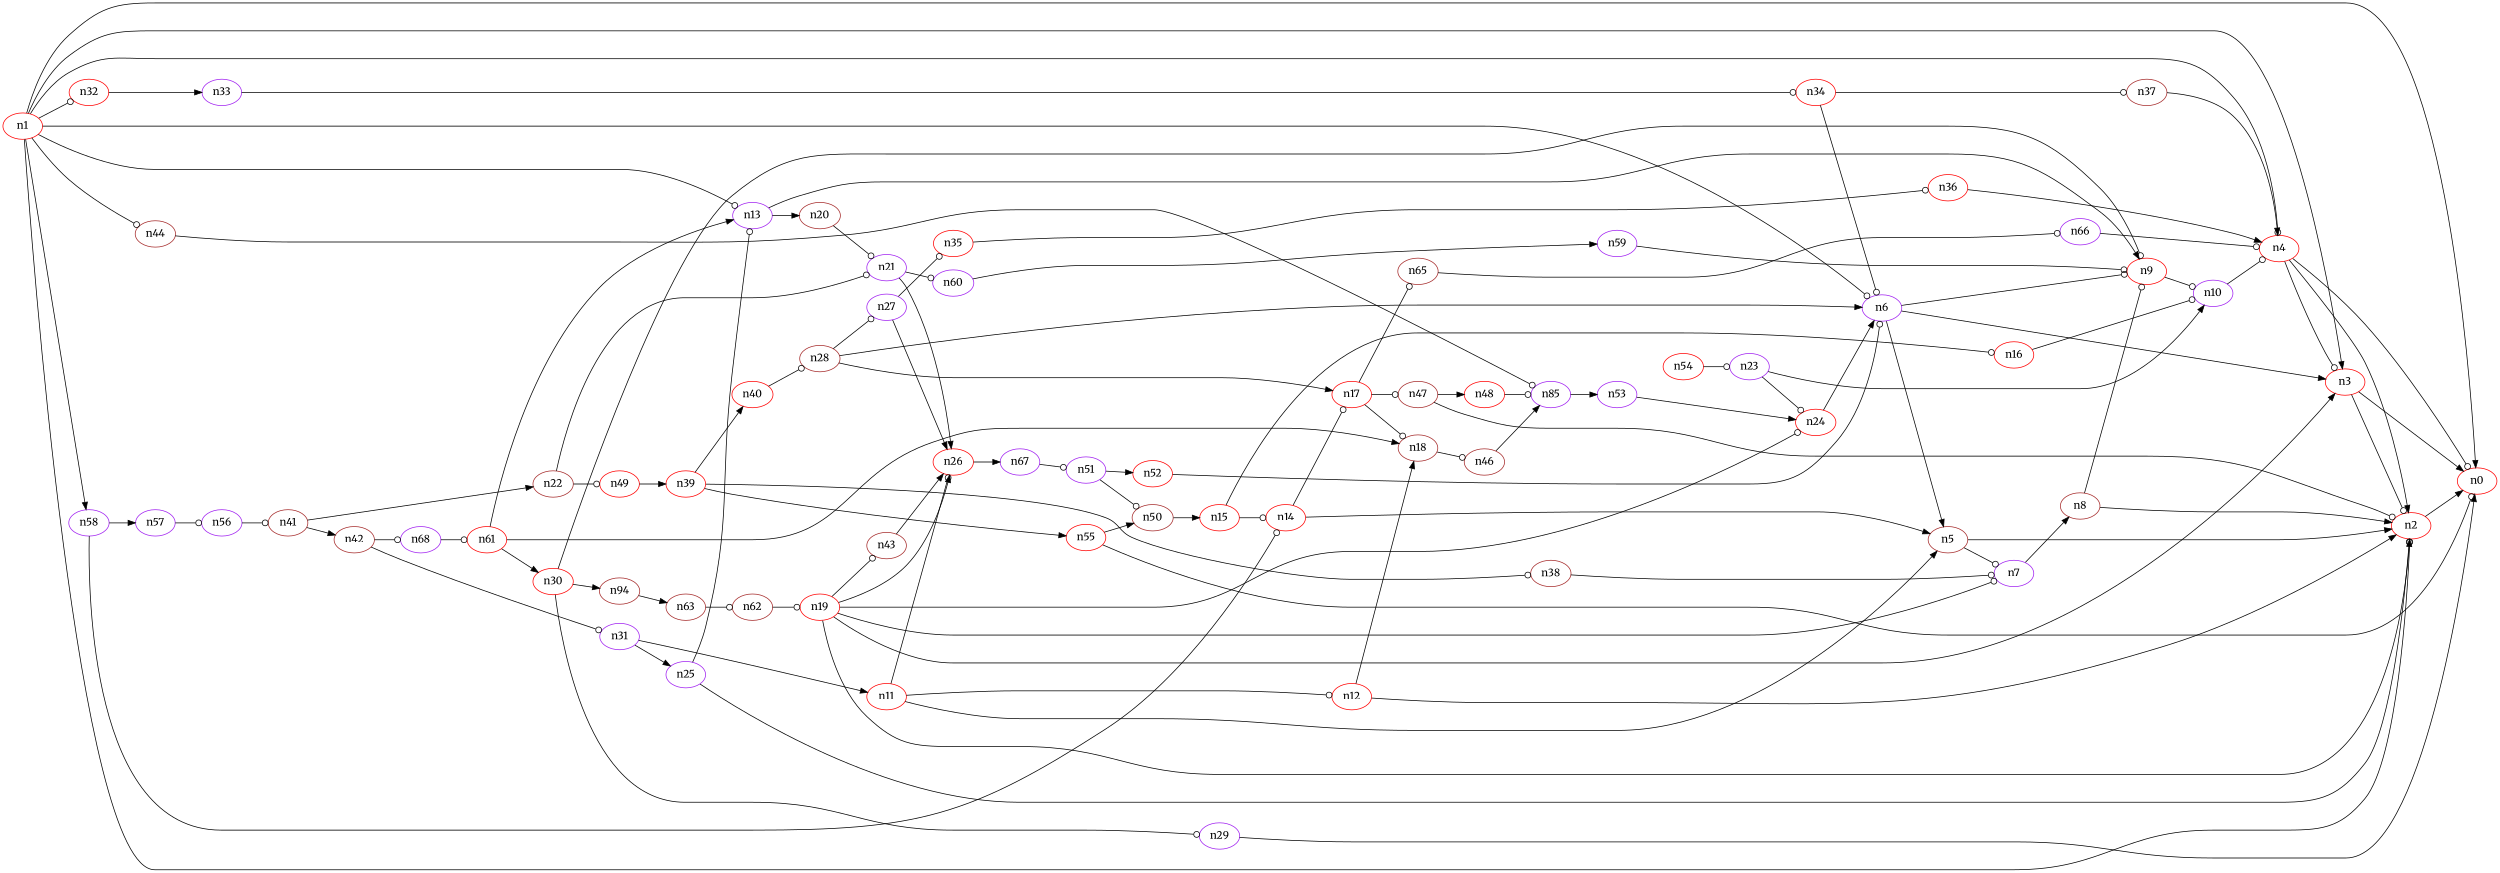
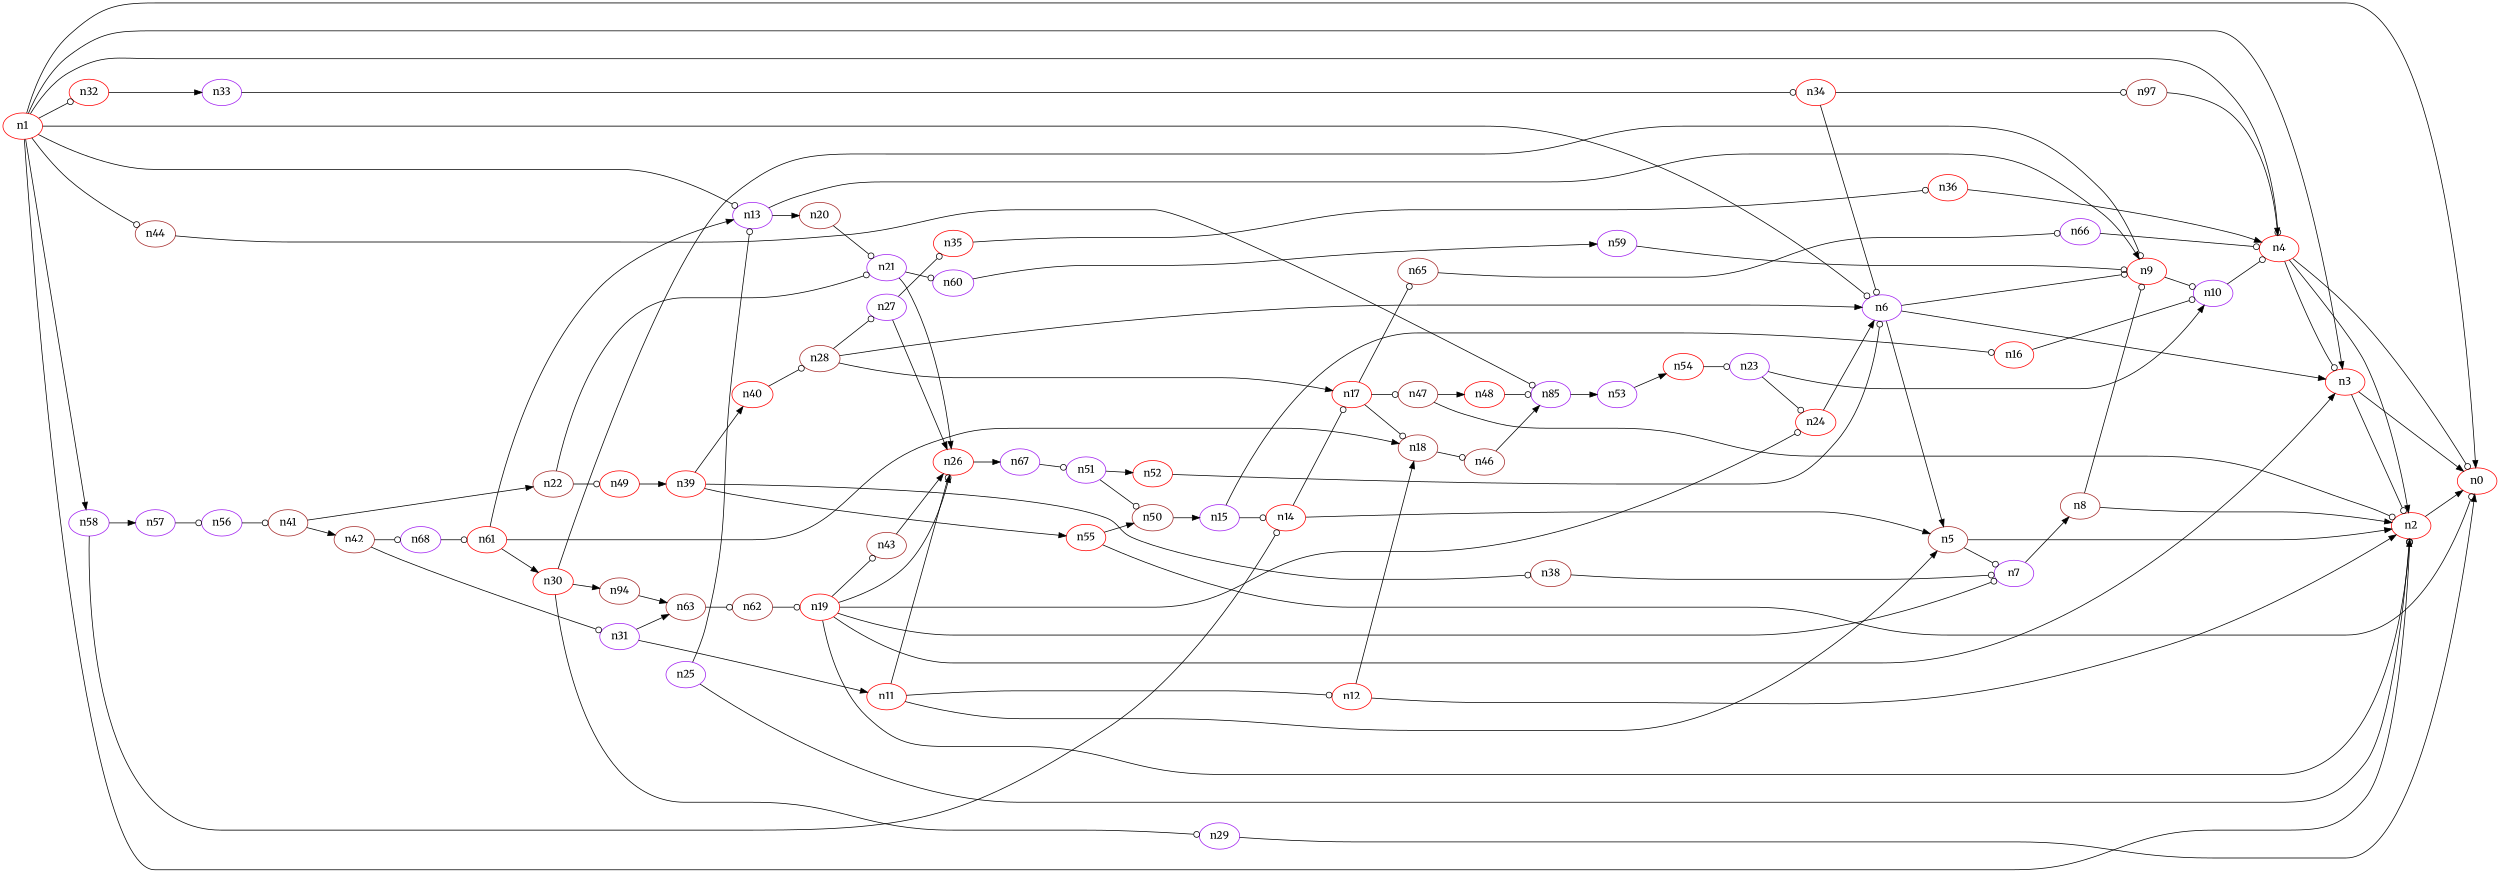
(2147, 92) -> (2147, 92)
(1713, 408) -> (1647, 382)
(1220, 518) -> (1220, 518)
(649, 654) -> (649, 623)
